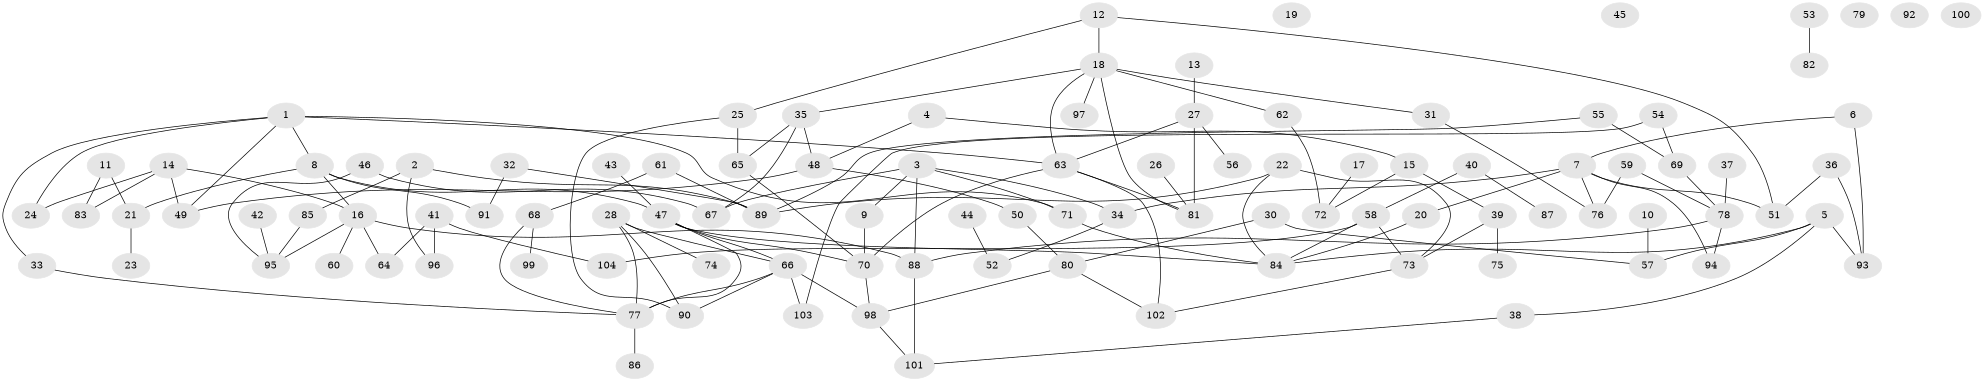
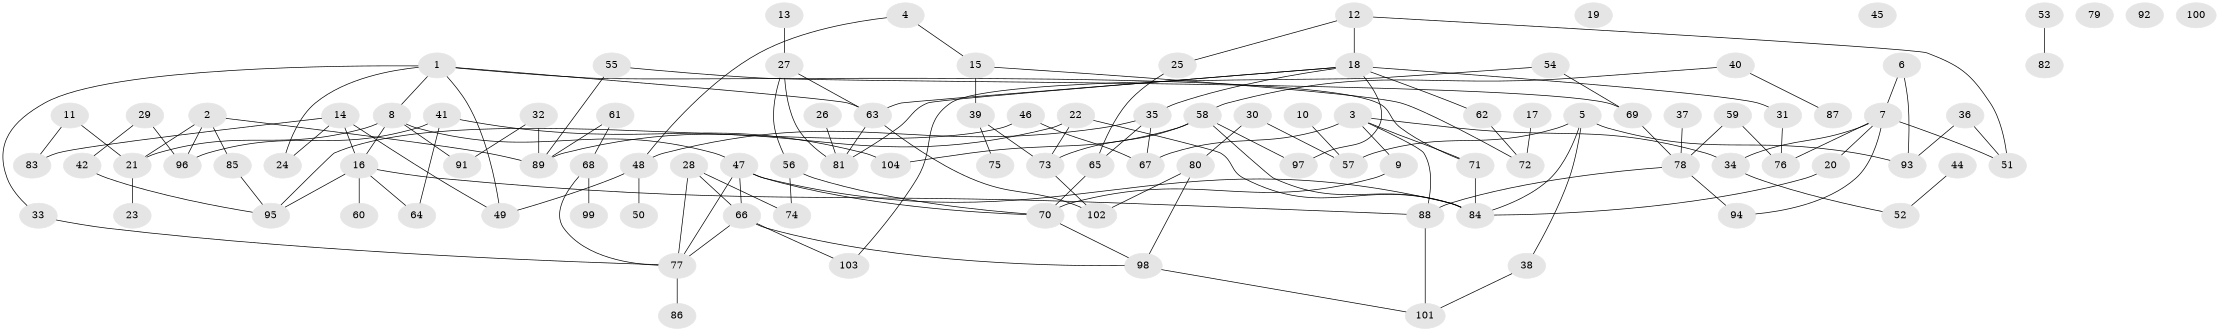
none -> (145, 116)
none -> (1242, 136)
none -> (170, 141)
(611, 166) -> none
none -> (791, 191)
(943, 203) -> (869, 192)
(1042, 241) -> none
(685, 316) -> none
